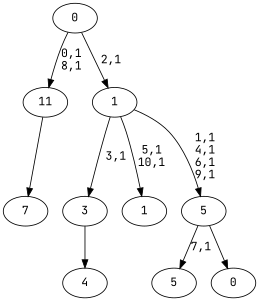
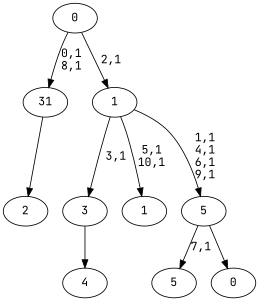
(45, 102) -> (45, 102)
(26, 211) -> (26, 211)
